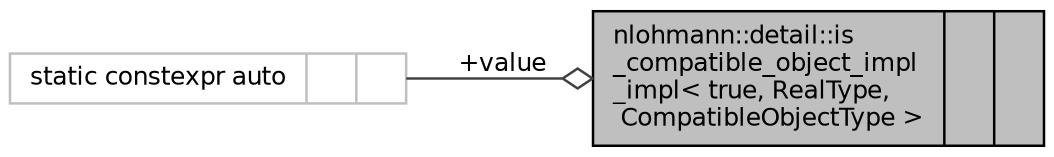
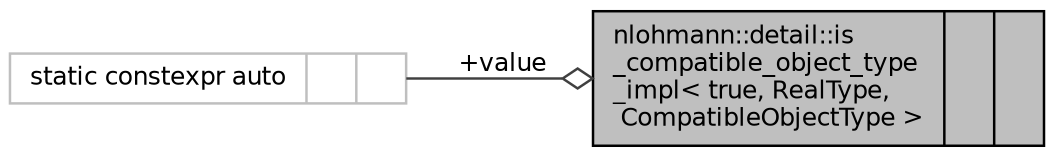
(766, 64) -> (766, 64)
